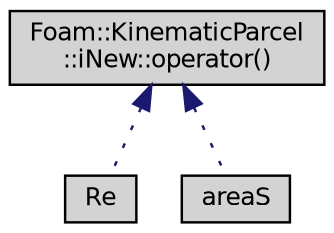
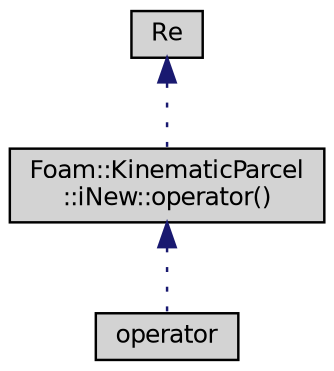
(126, 141) -> (167, 116)
(236, 199) -> (167, 337)
